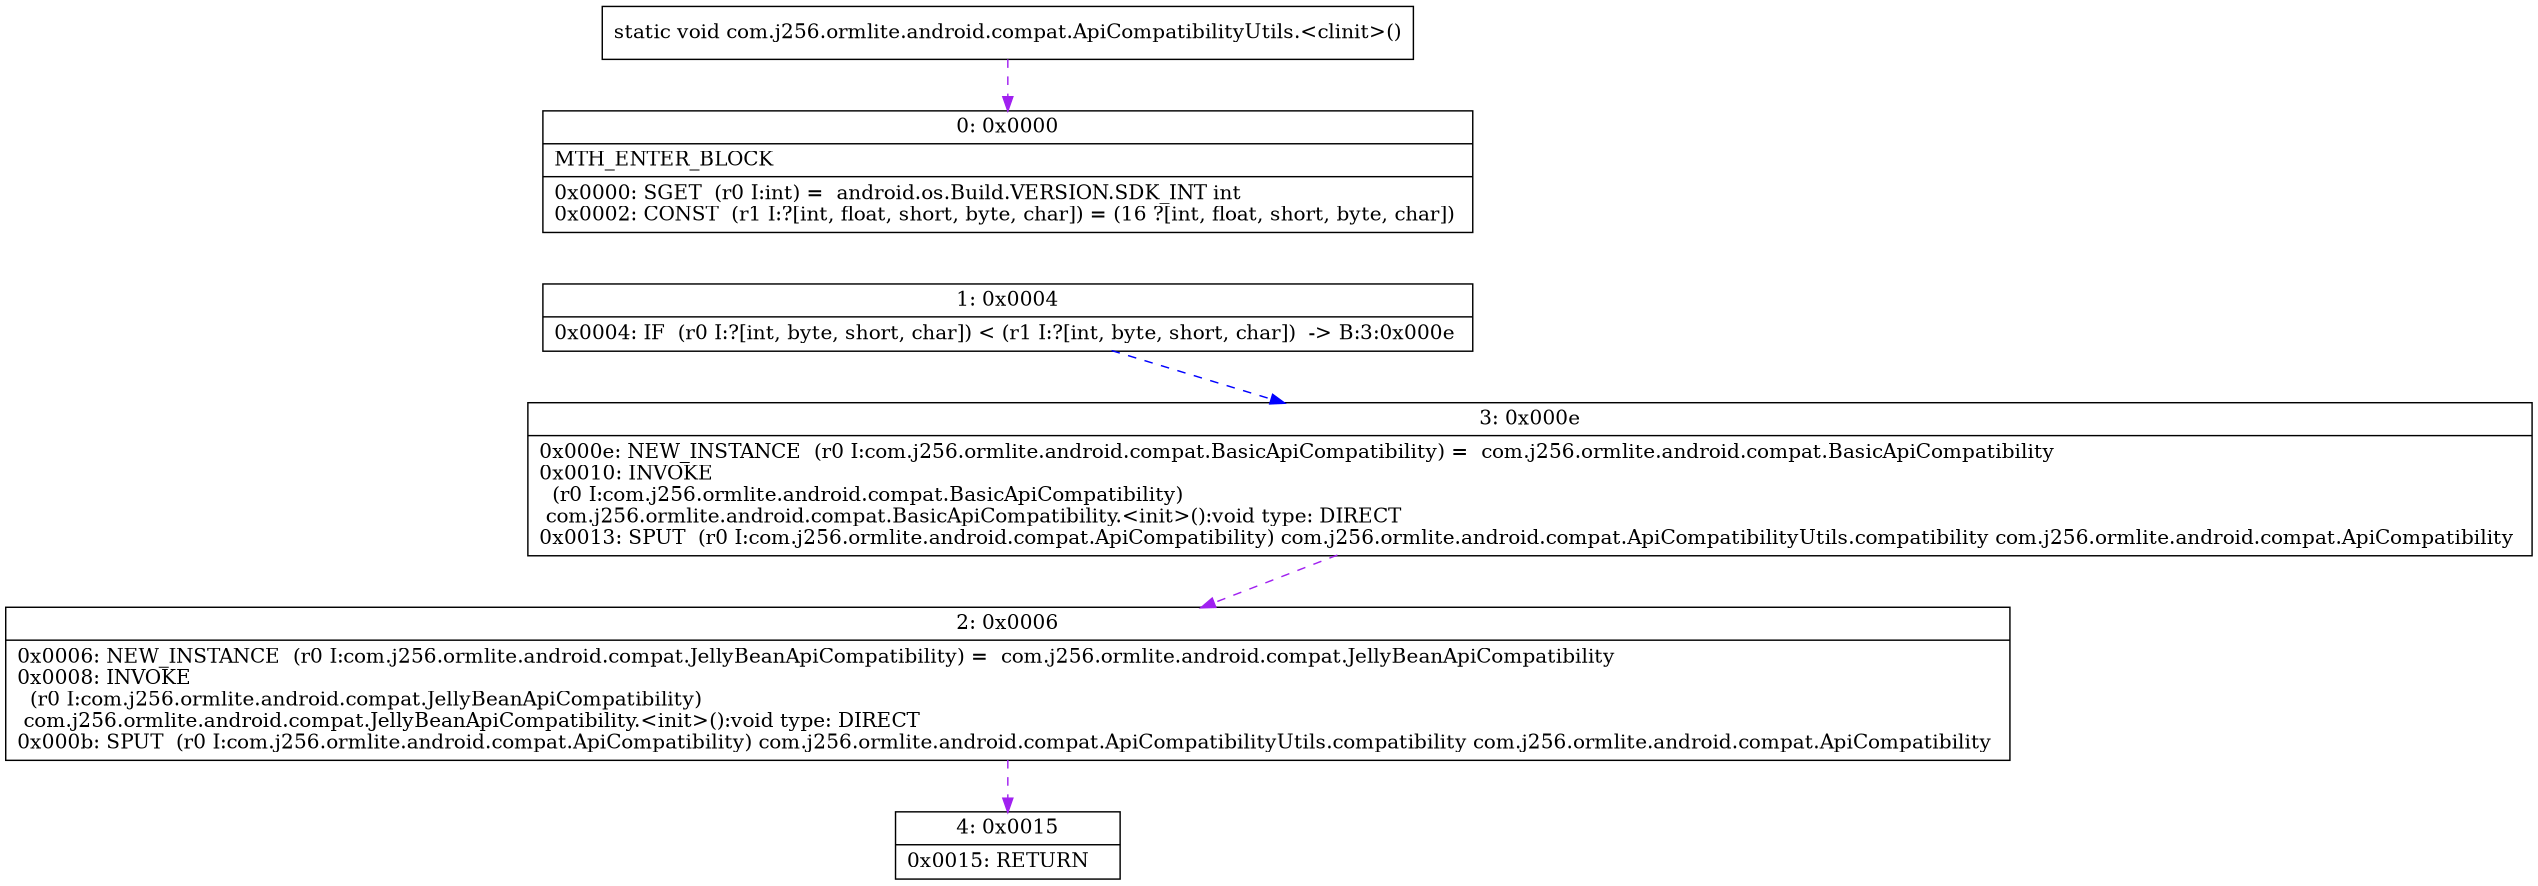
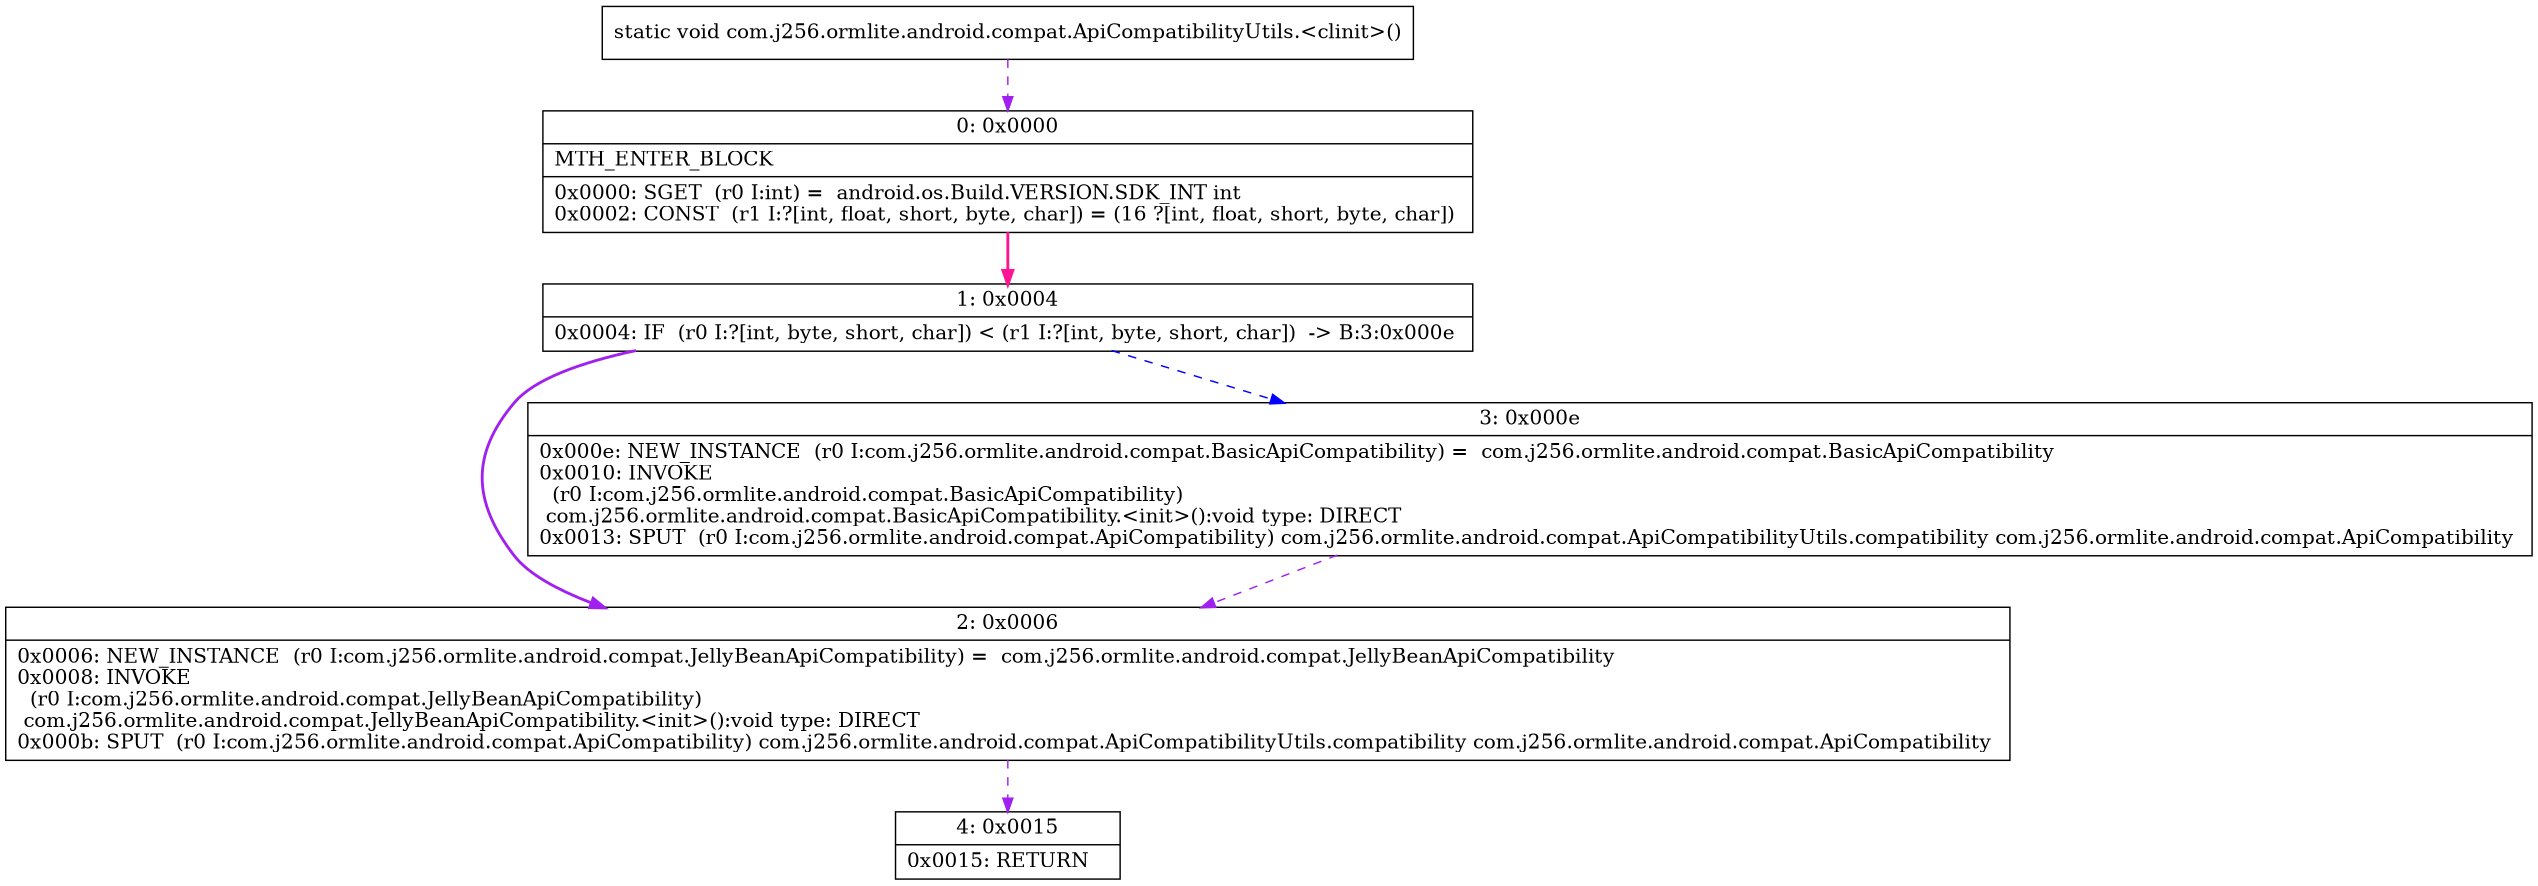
none -> (1008, 251)
none -> (485, 458)
